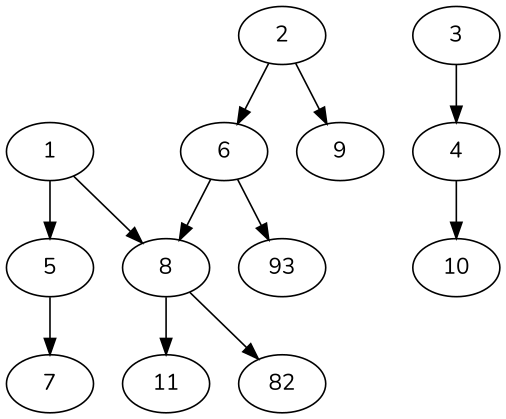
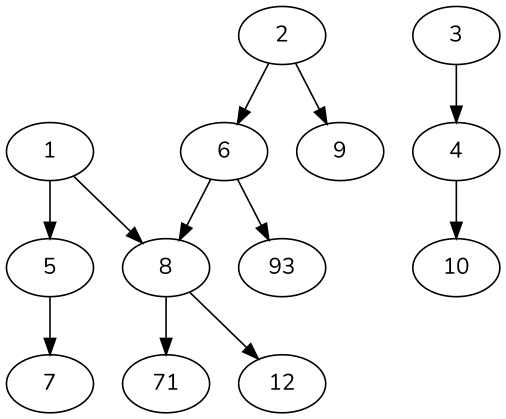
(166, 384) -> (166, 384)
(282, 384) -> (282, 384)
